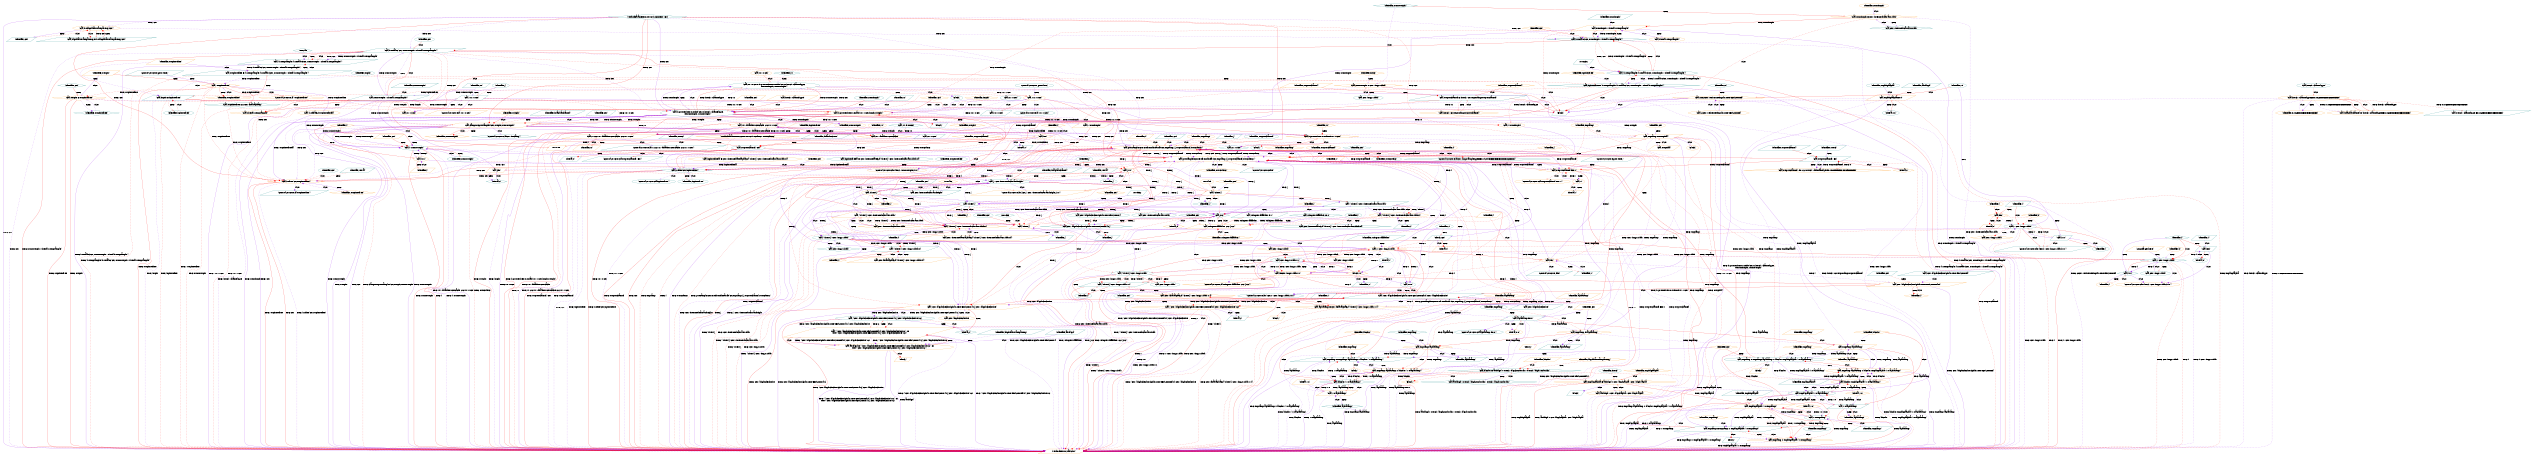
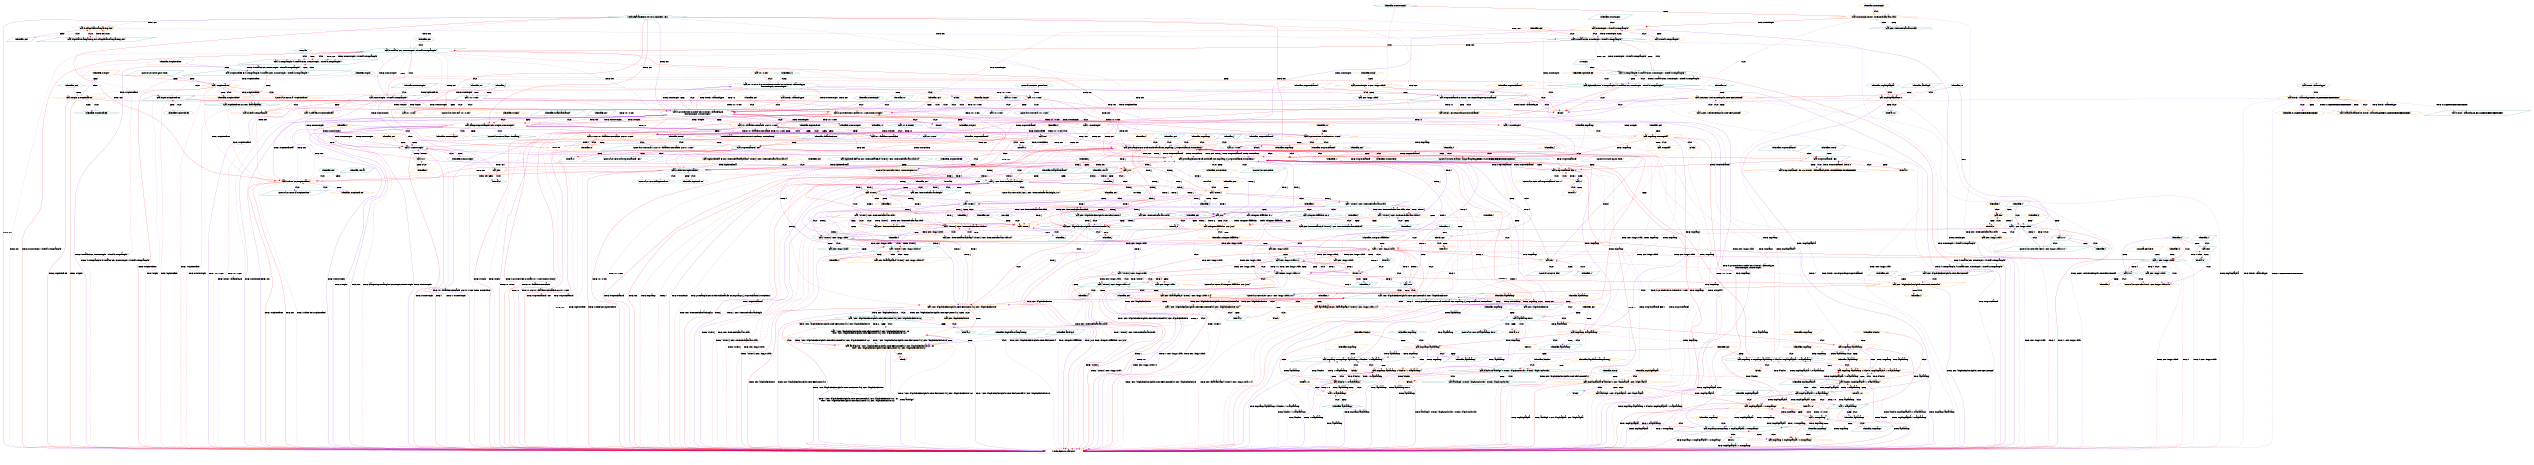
(108, 34) -> (108, 34)
(287, 91) -> (1118, 105)
(464, 92) -> (464, 92)
(1503, 279) -> (1503, 279)
